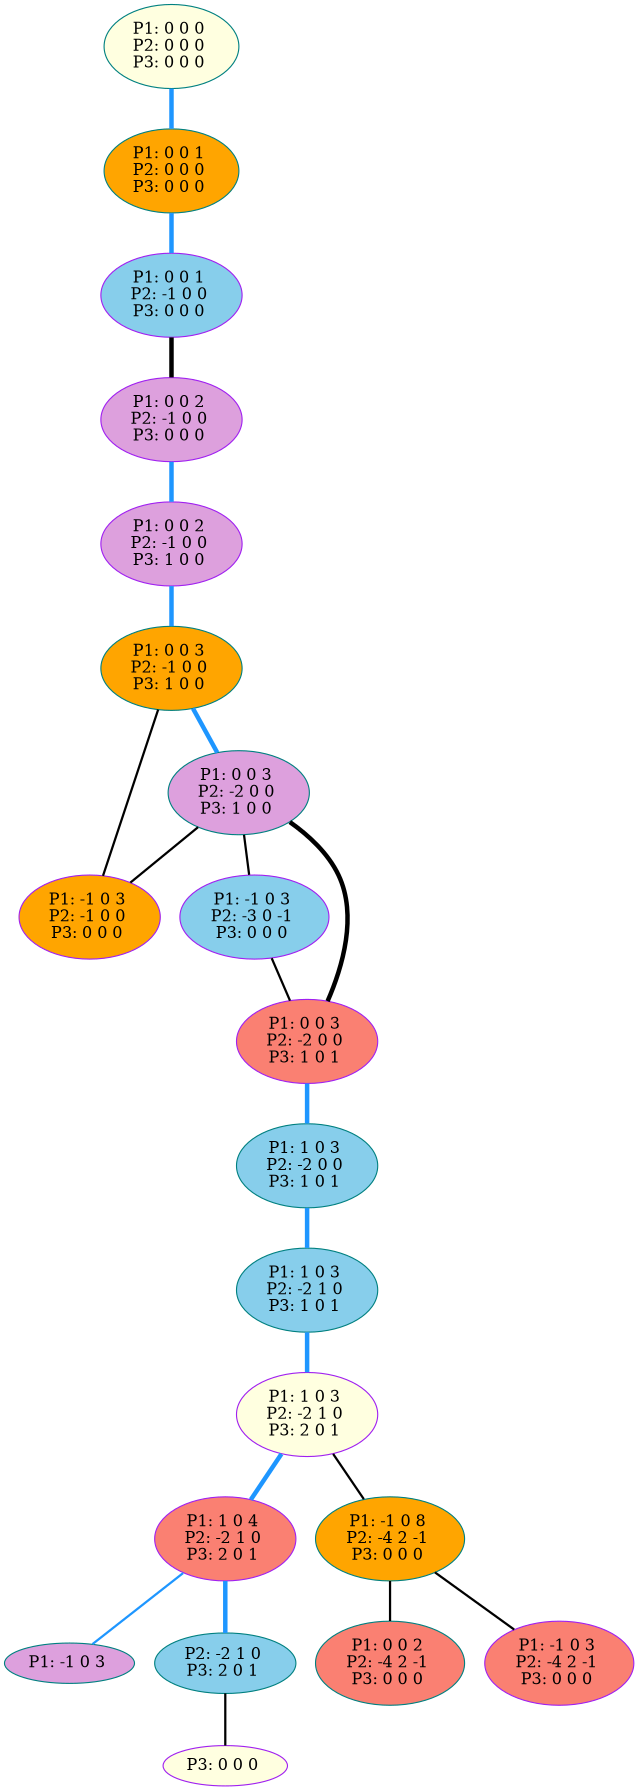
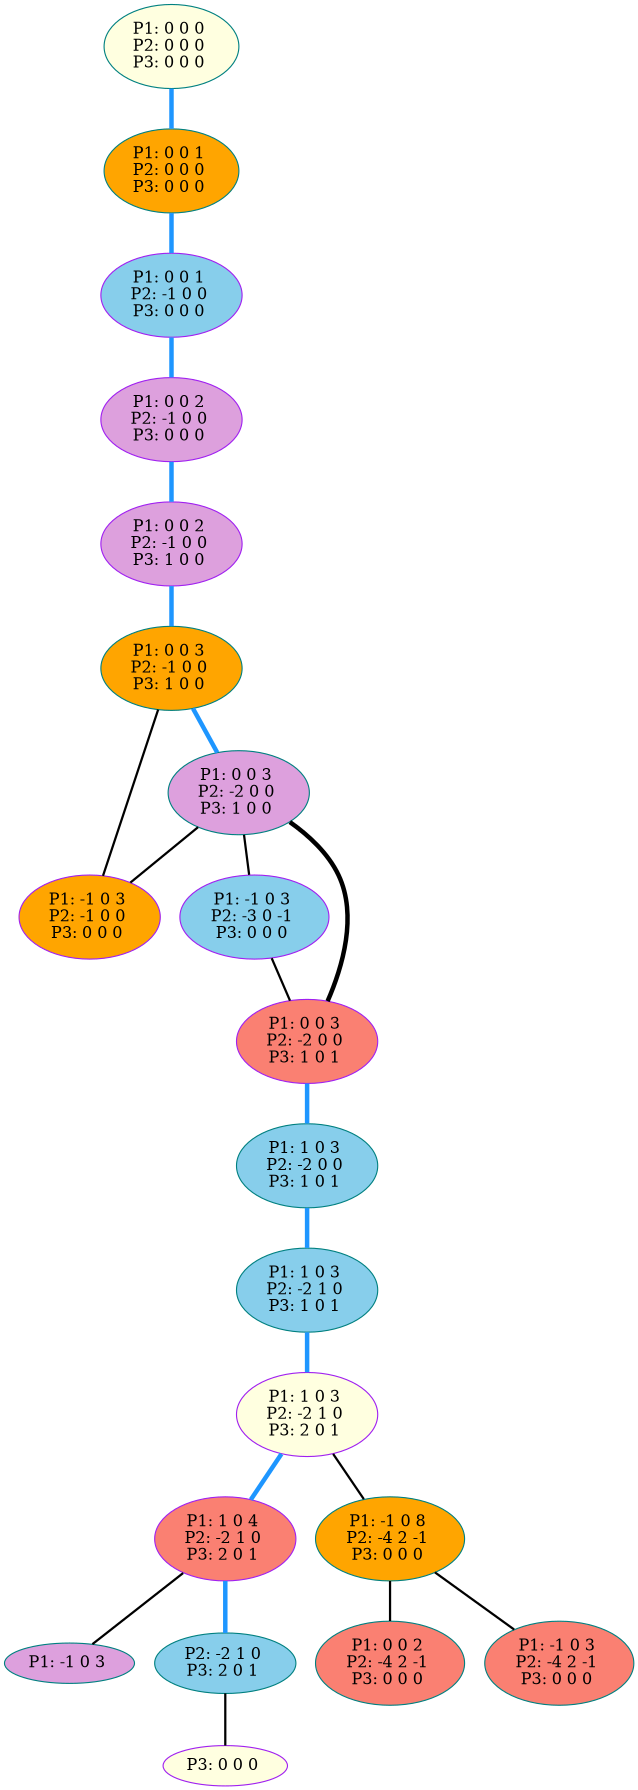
(171, 357) -> (171, 357)
(138, 1609) -> (138, 1609)
(559, 1663) -> (559, 1663)
